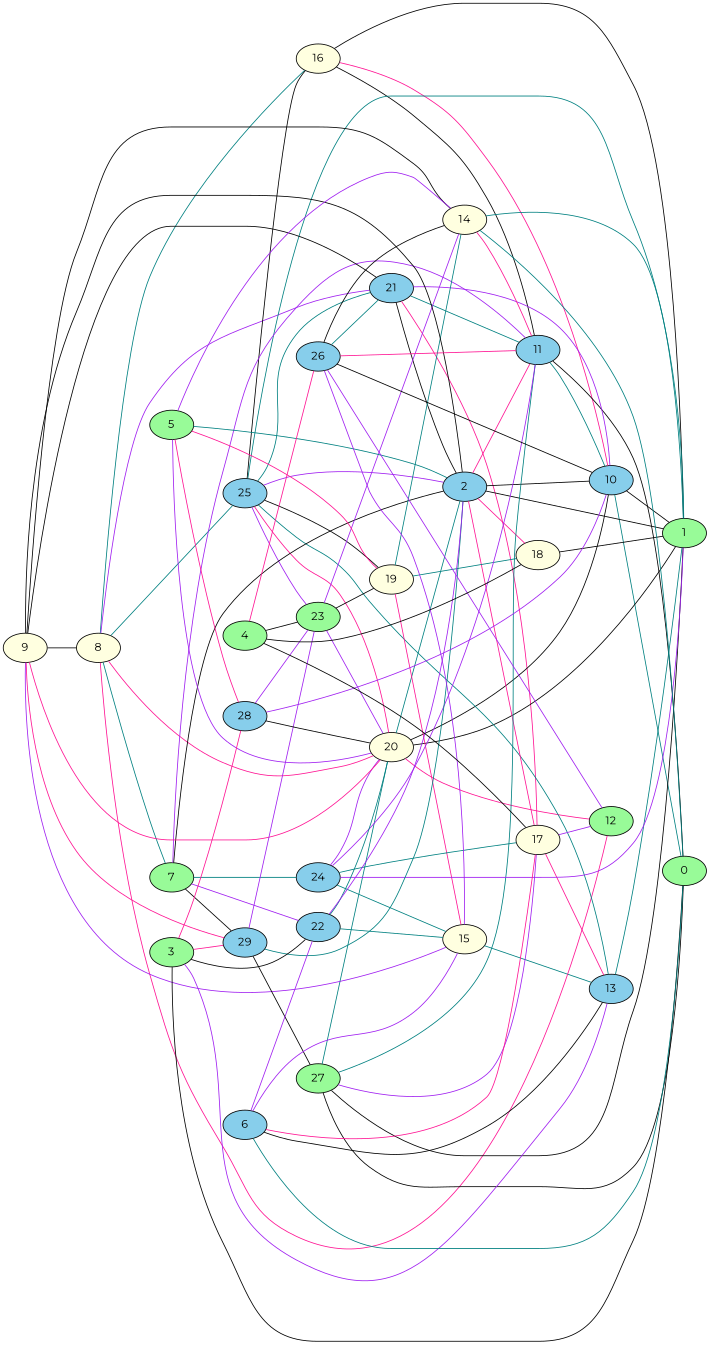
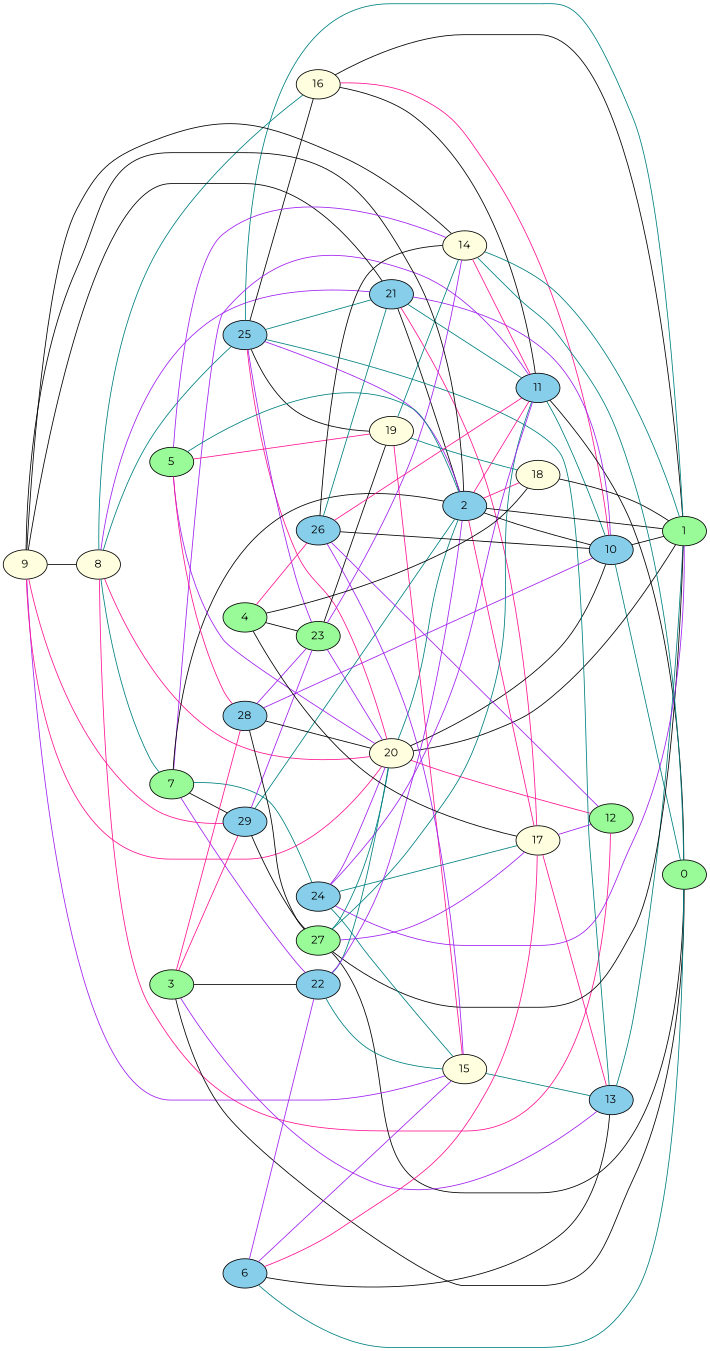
none -> (273, 832)
